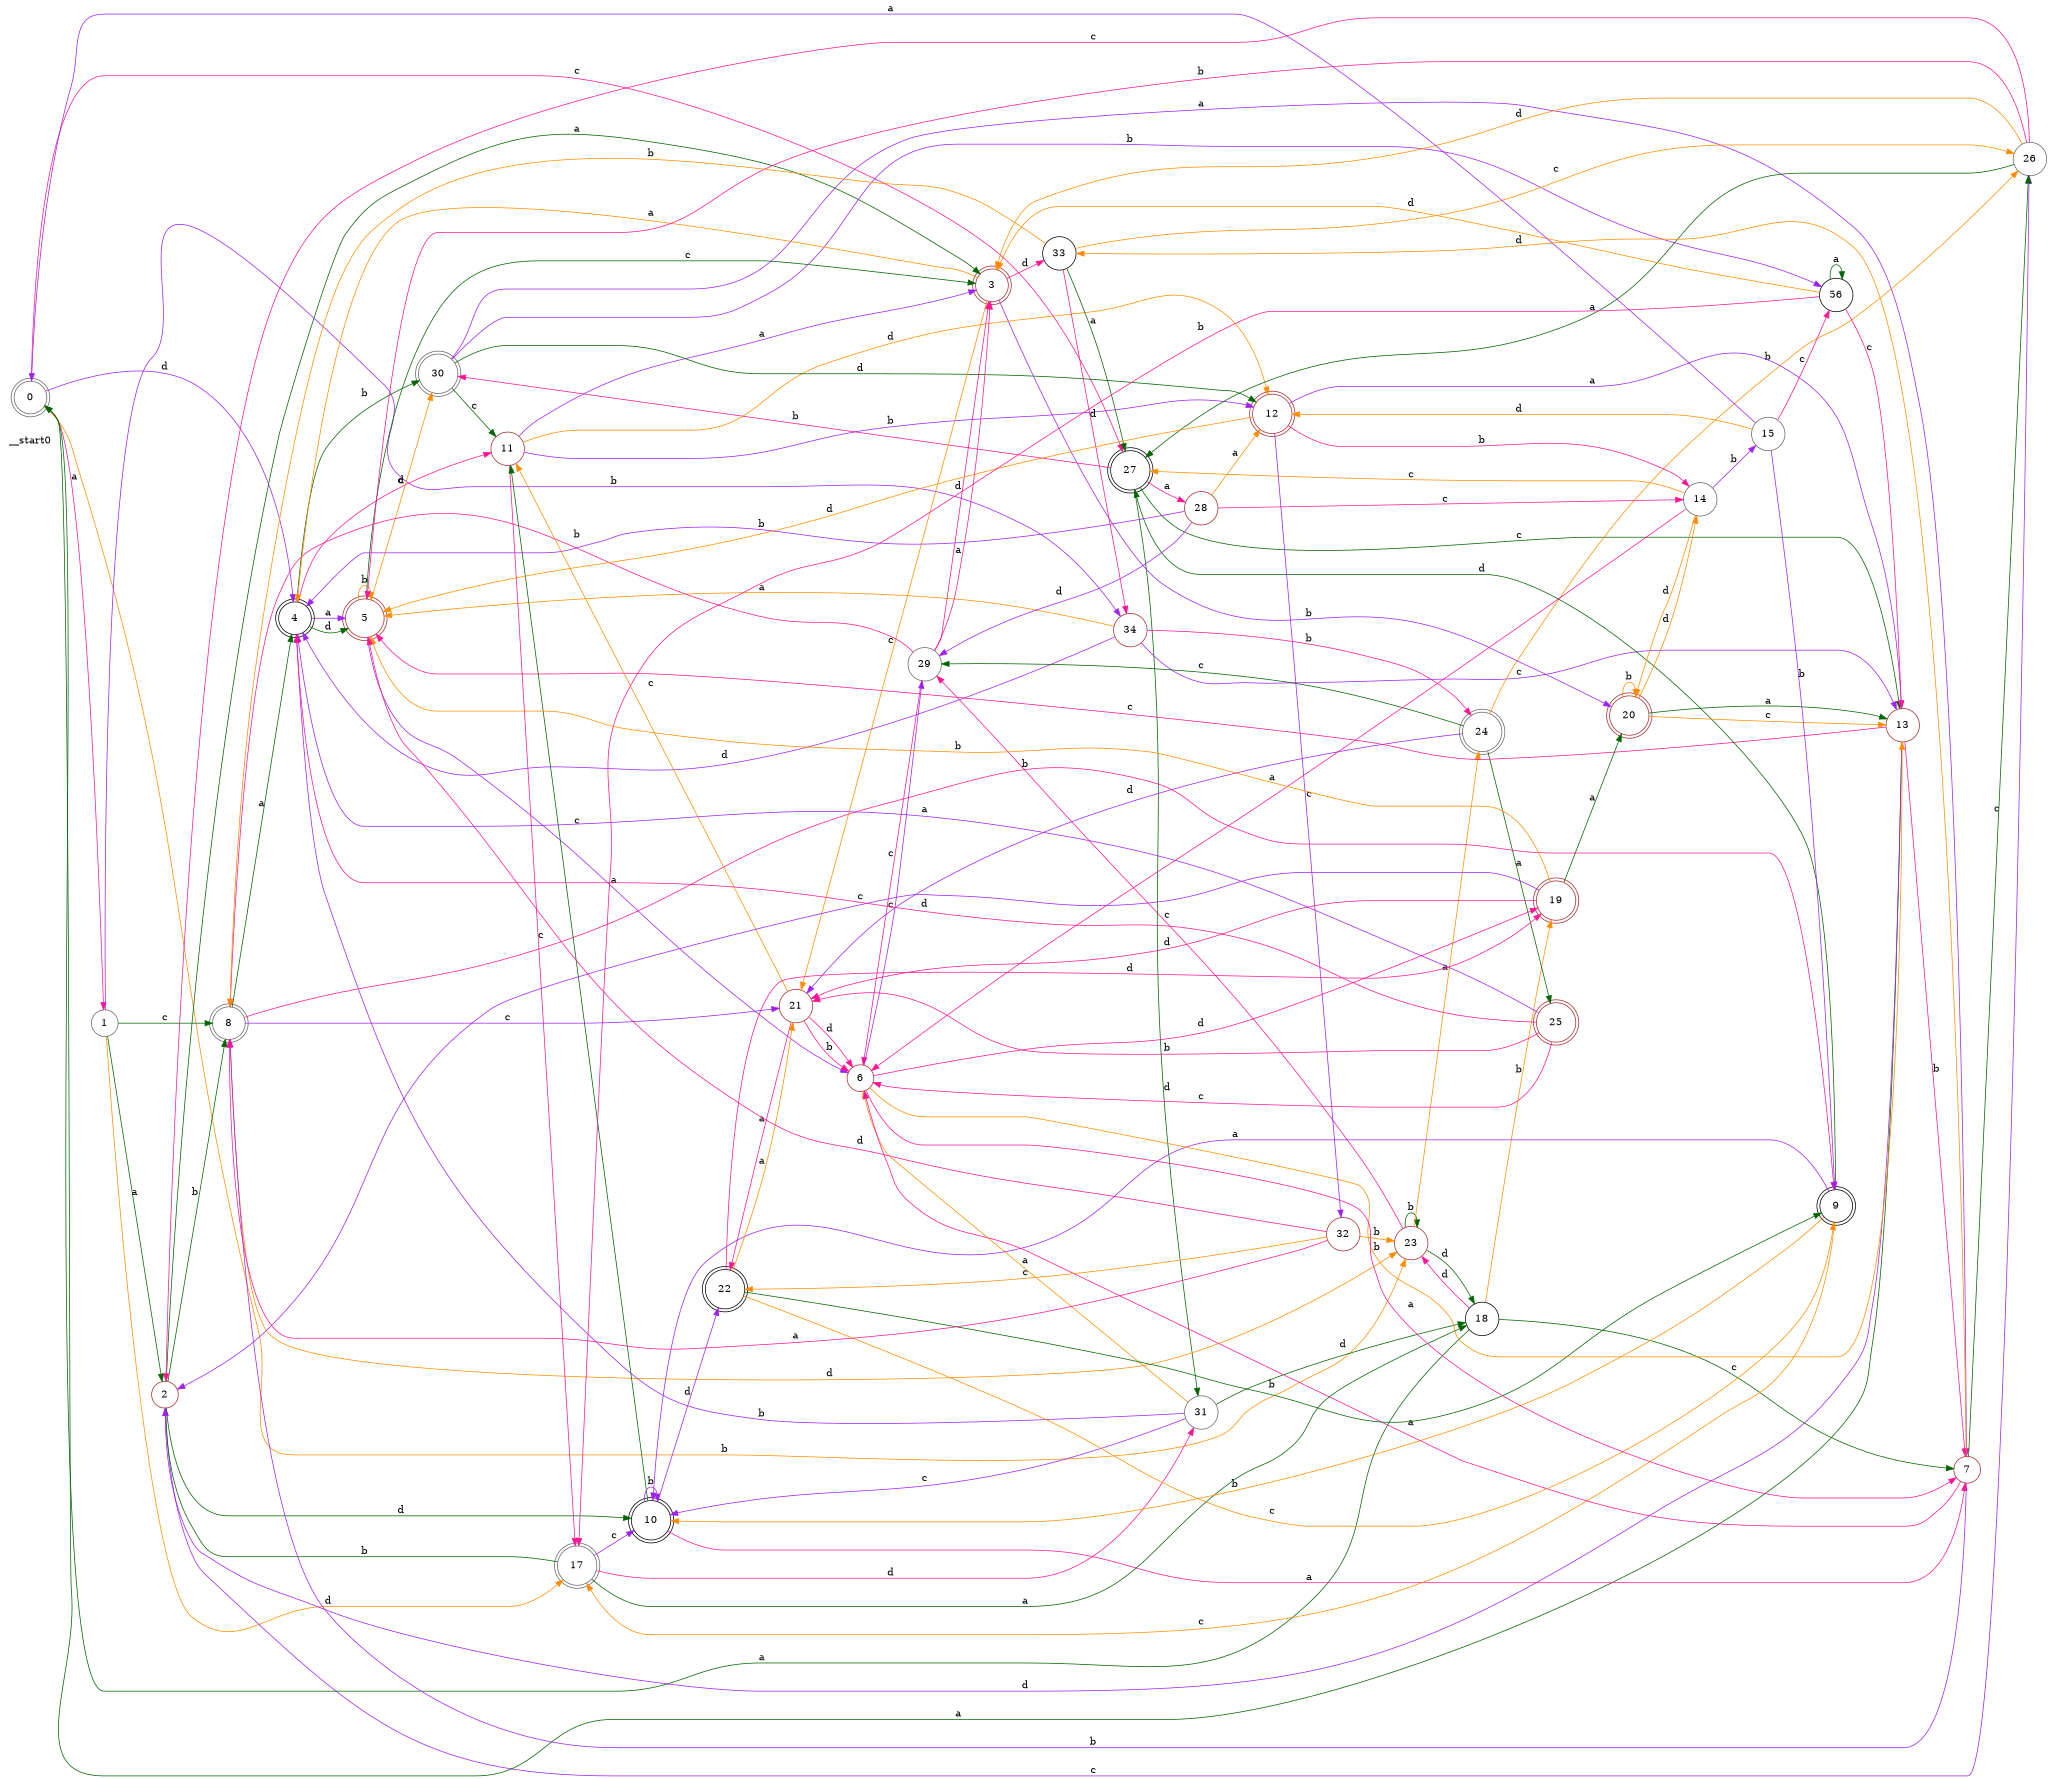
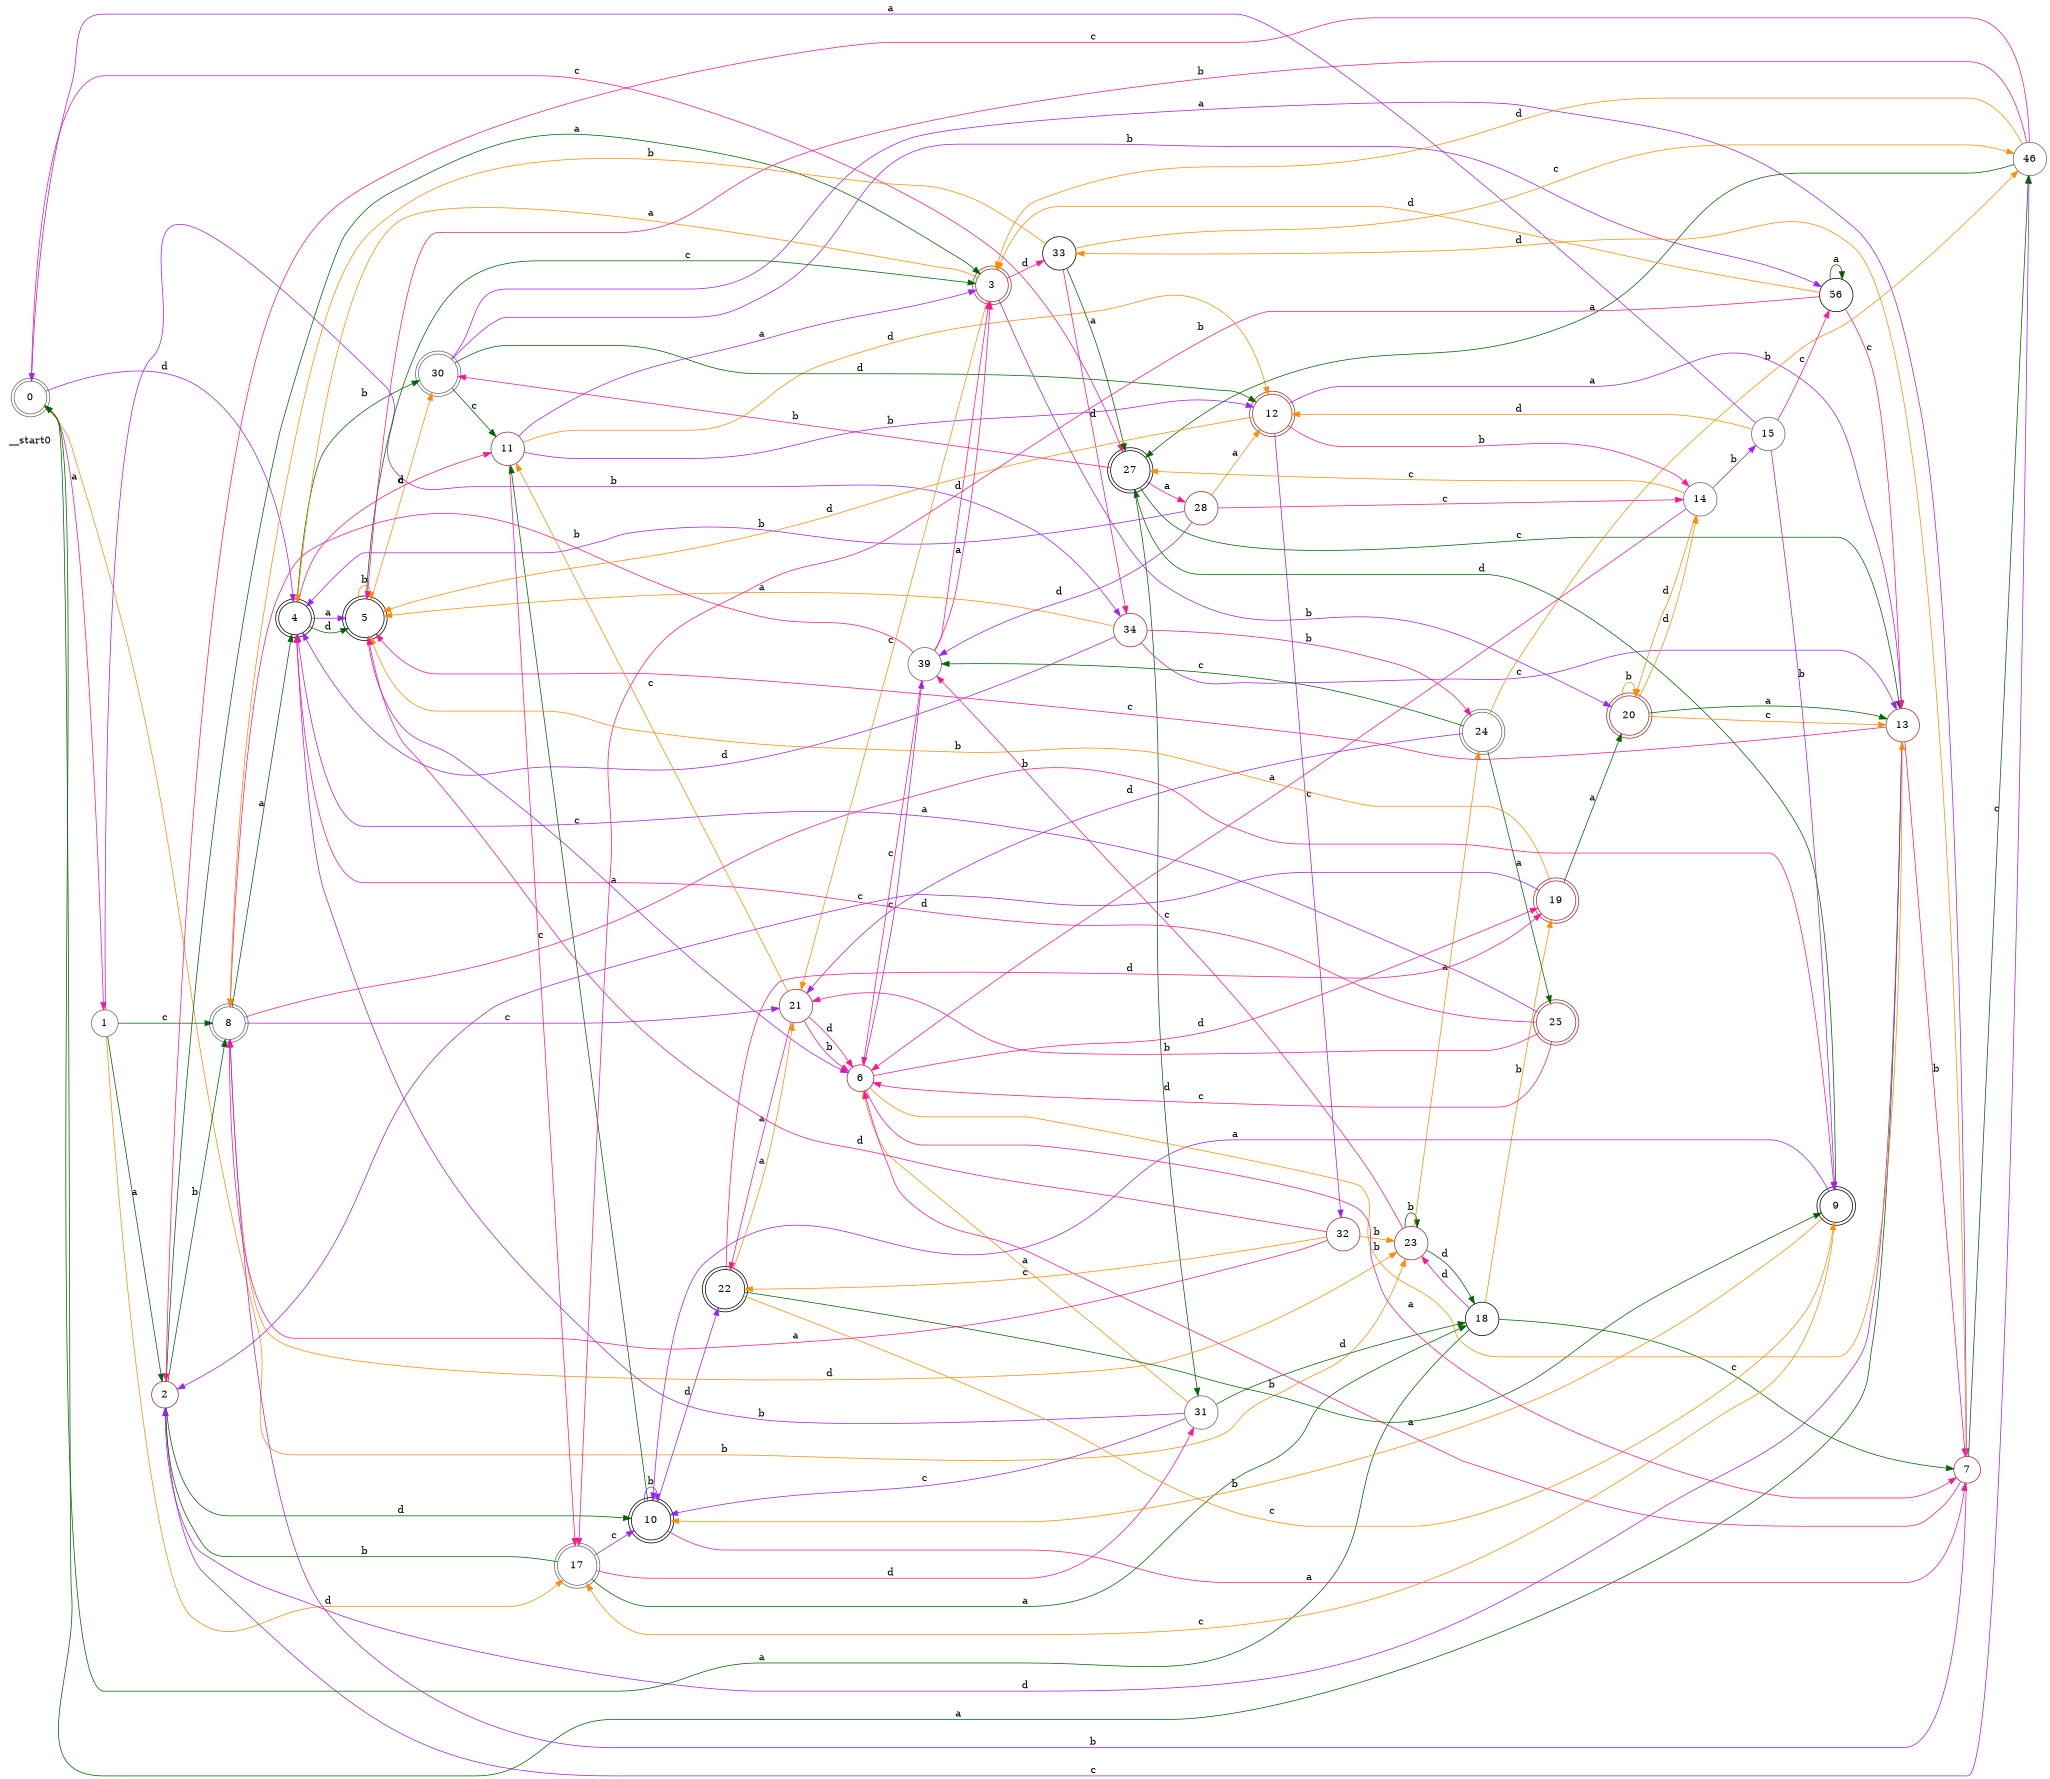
(2030, 159) -> (2030, 159)
(365, 618) -> (365, 618)
(925, 664) -> (925, 664)
(1178, 946) -> none
